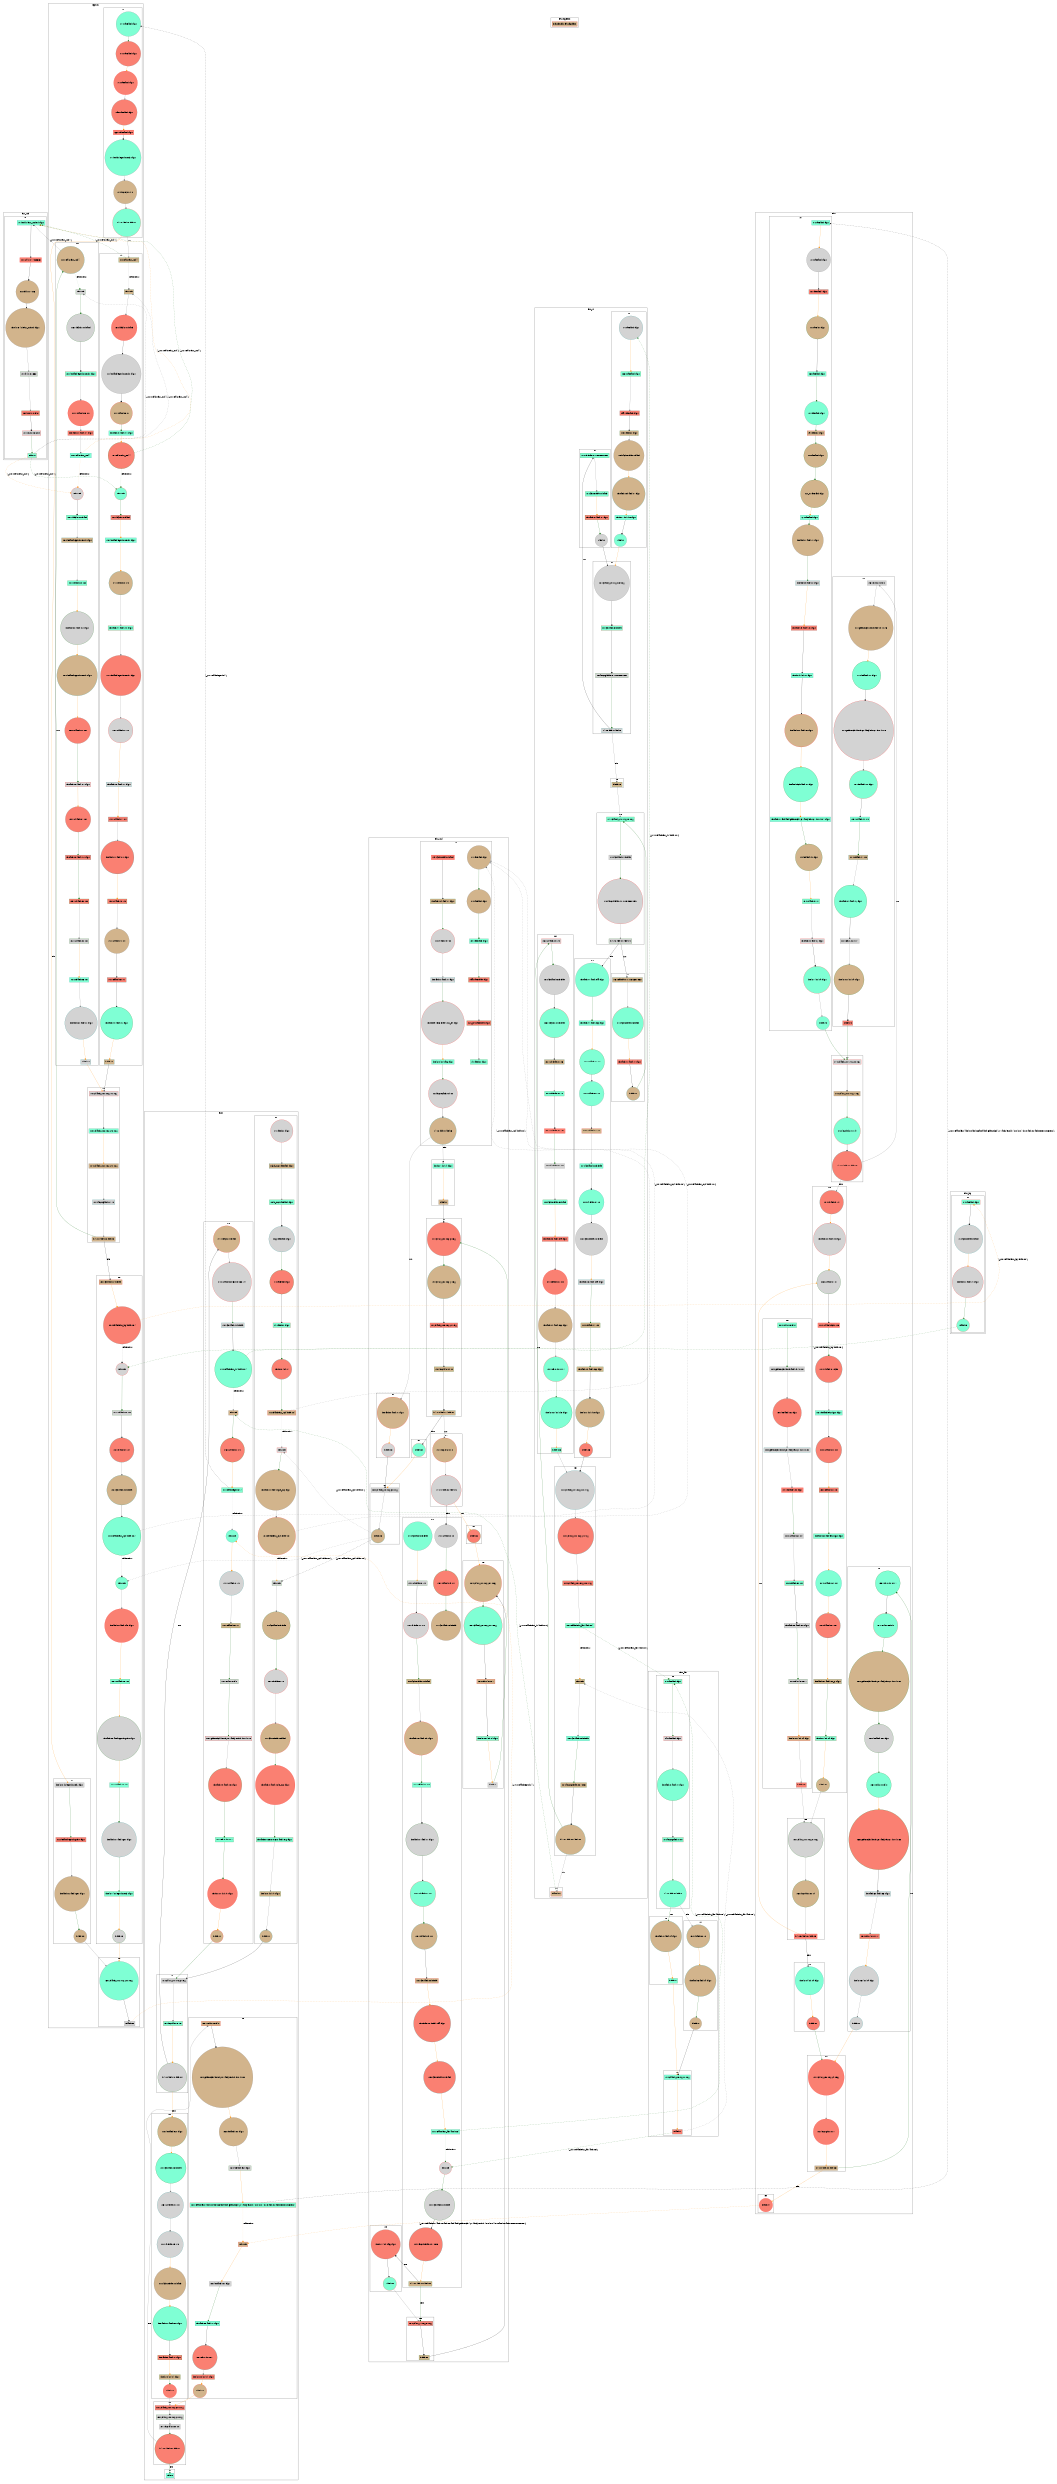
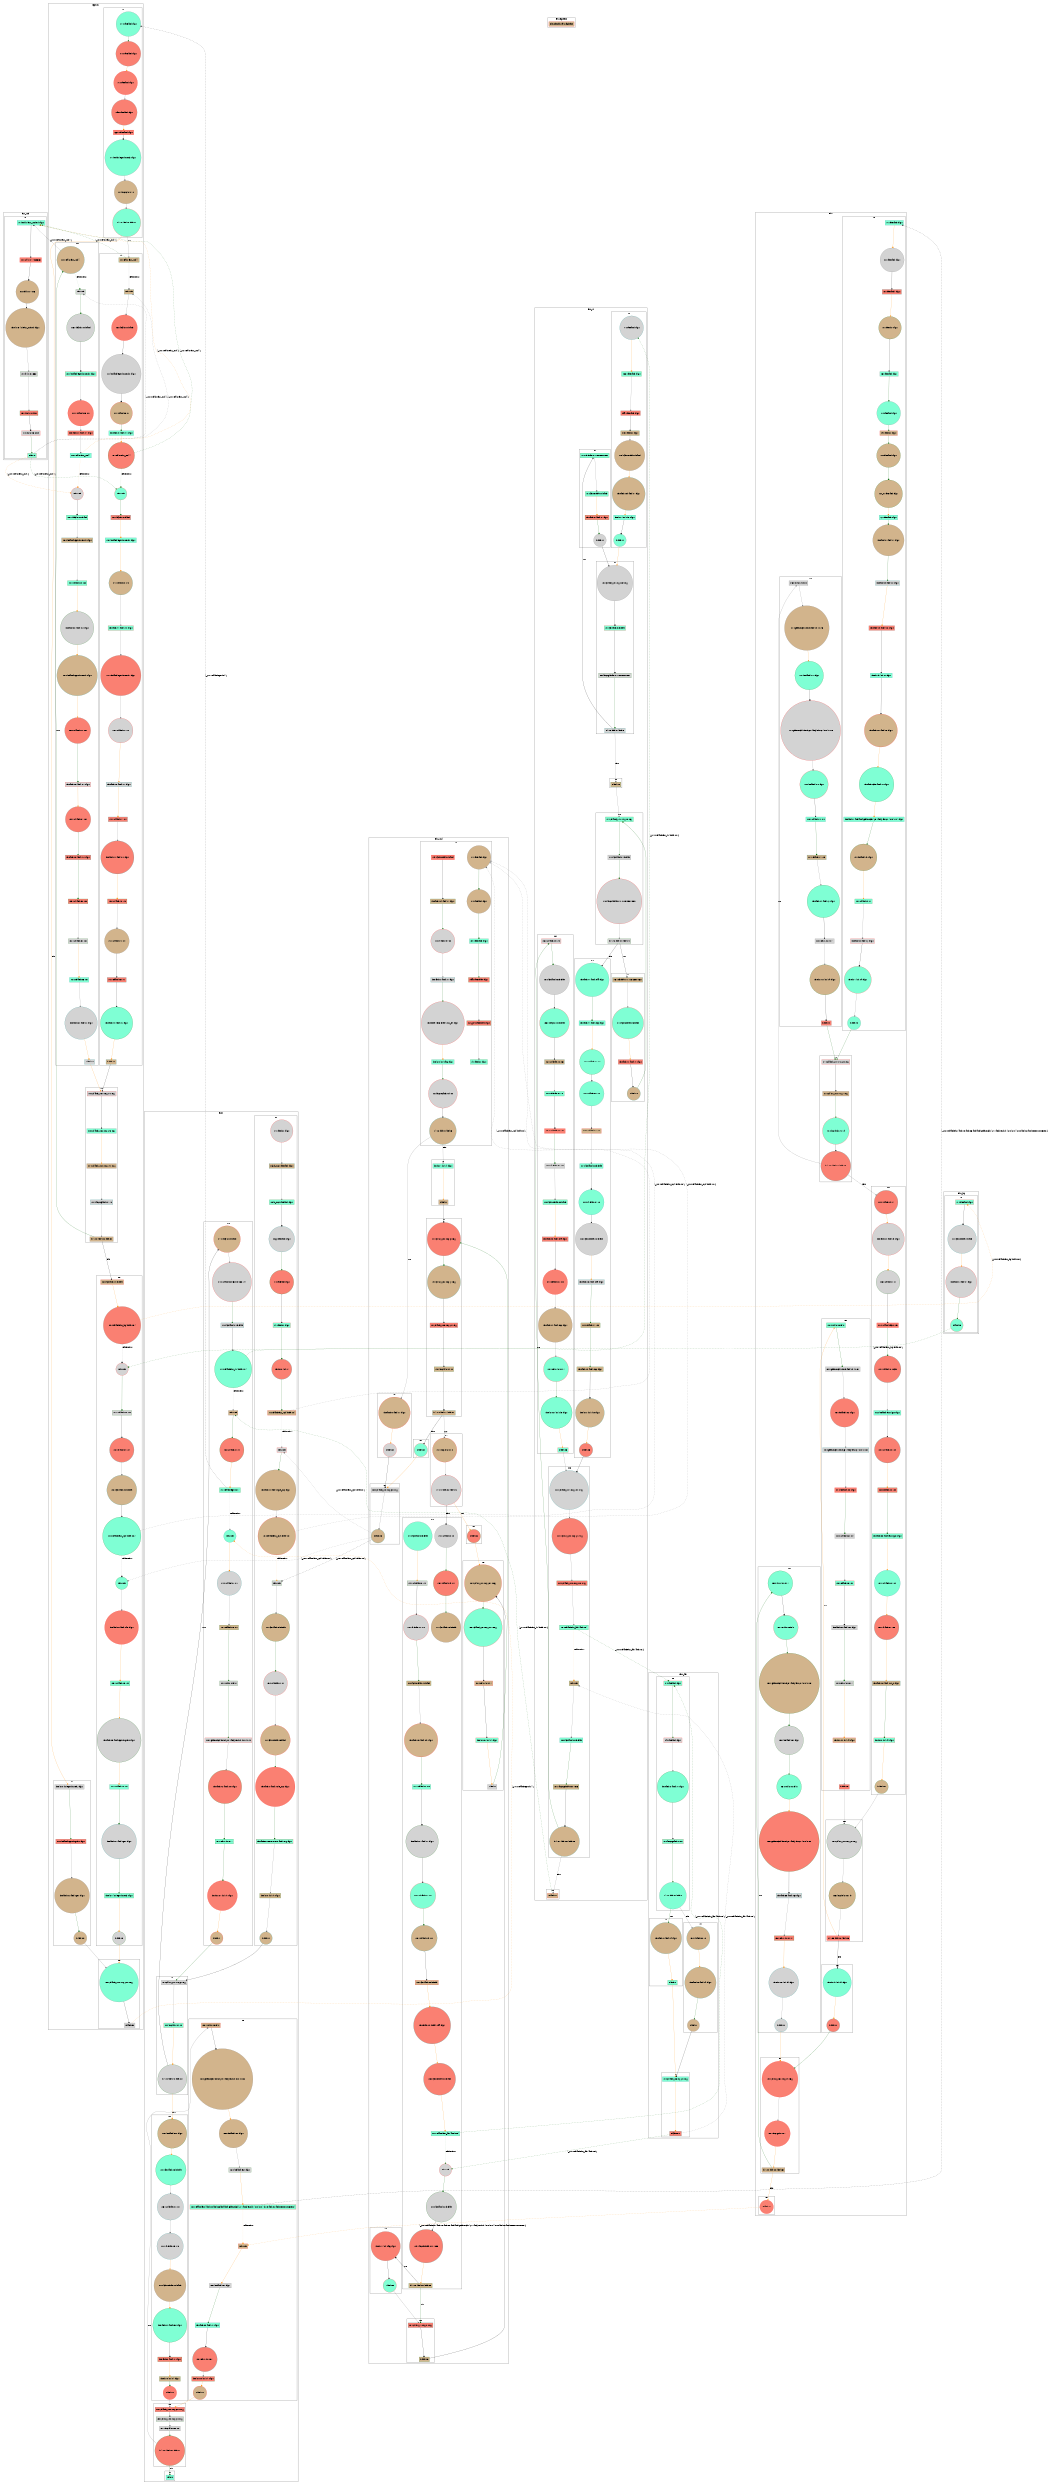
(759, 1600) -> (824, 1632)
(677, 2132) -> (675, 2134)
